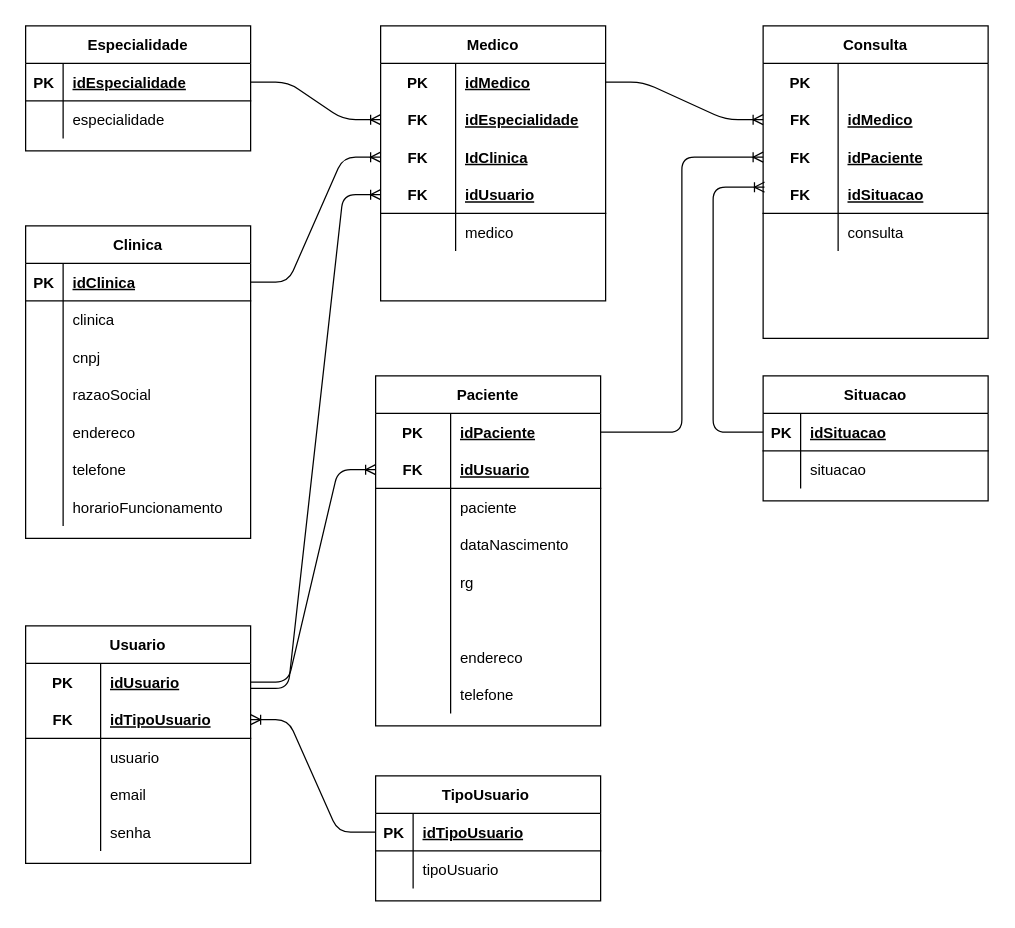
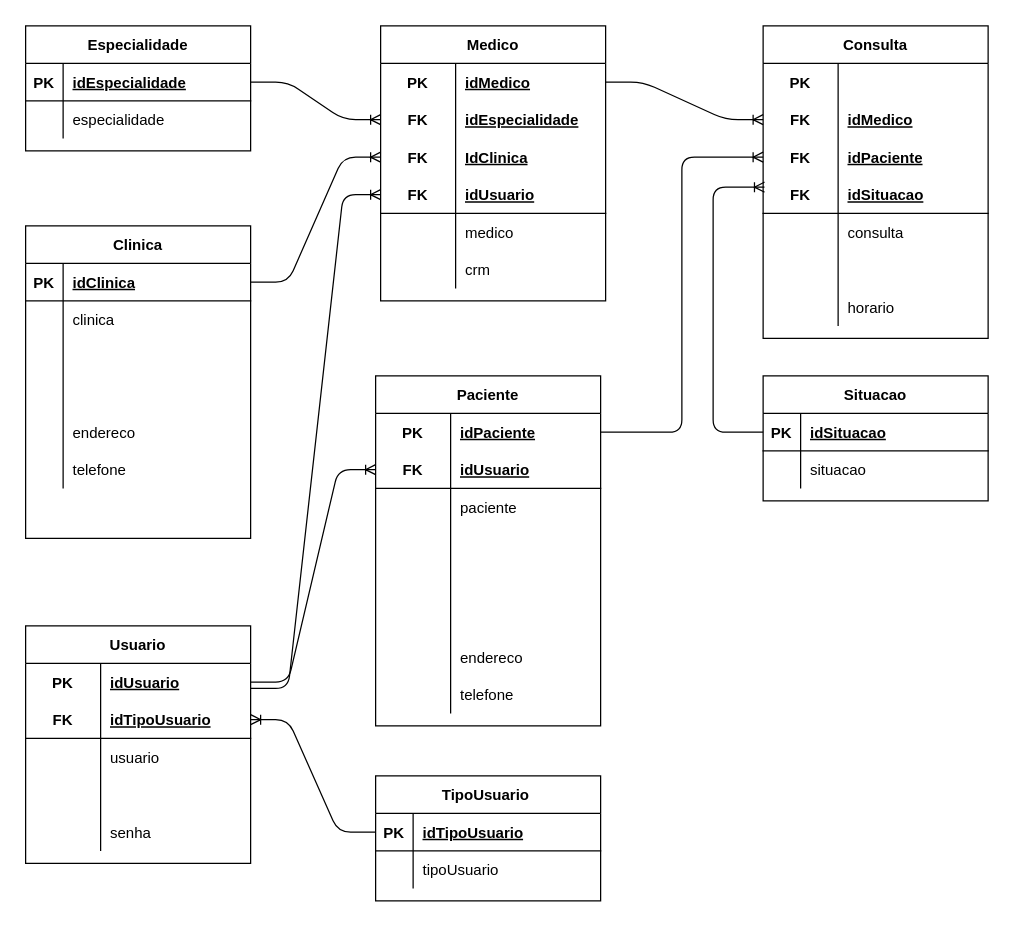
none -> (531, 269)
none -> (913, 307)
(157, 357) -> none
(157, 394) -> none
(157, 507) -> none
(526, 544) -> none
(526, 582) -> none
(176, 794) -> none
